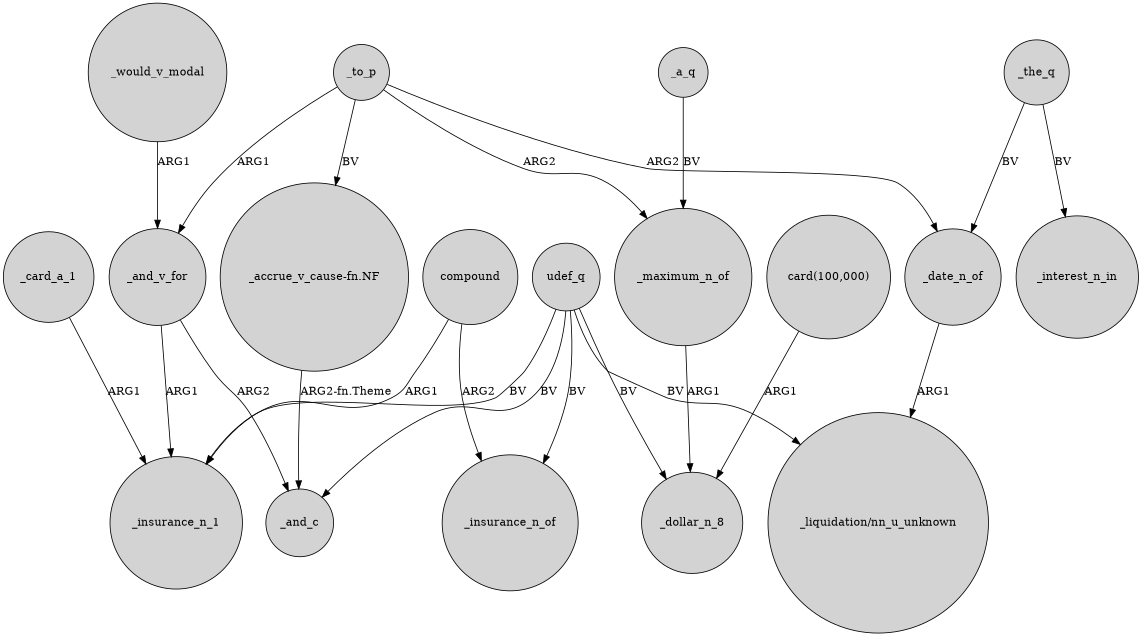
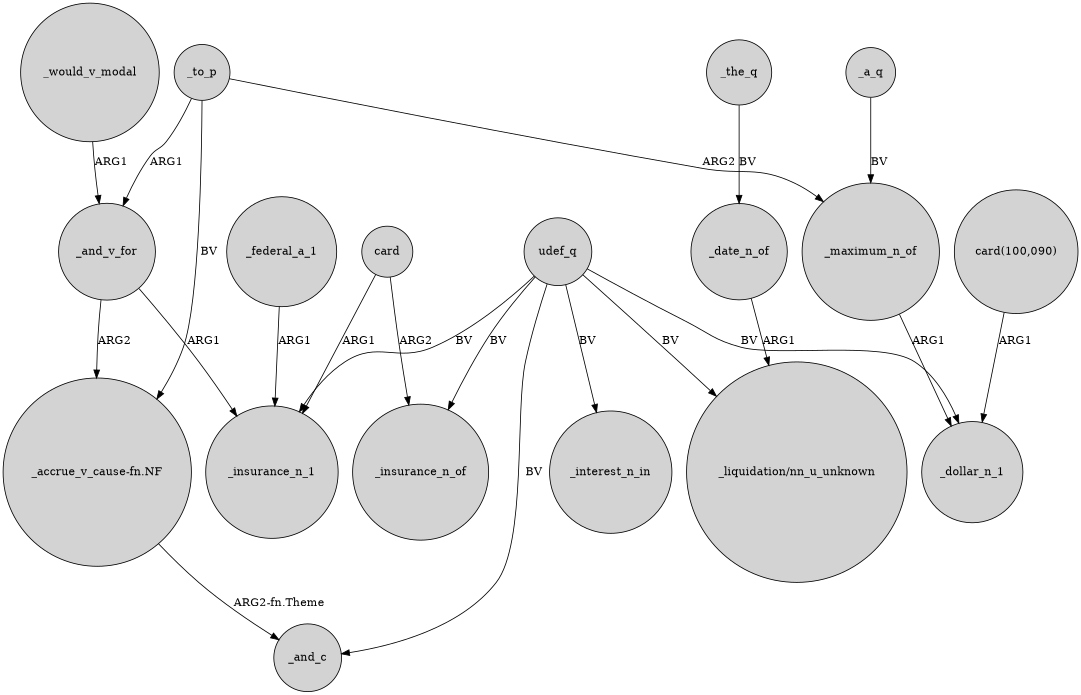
(1053, 157) -> (580, 345)
(664, 170) -> none
(49, 277) -> (282, 252)
(470, 277) -> (387, 252)
(829, 277) -> (1016, 252)
(238, 398) -> (98, 335)
(692, 523) -> (972, 472)
